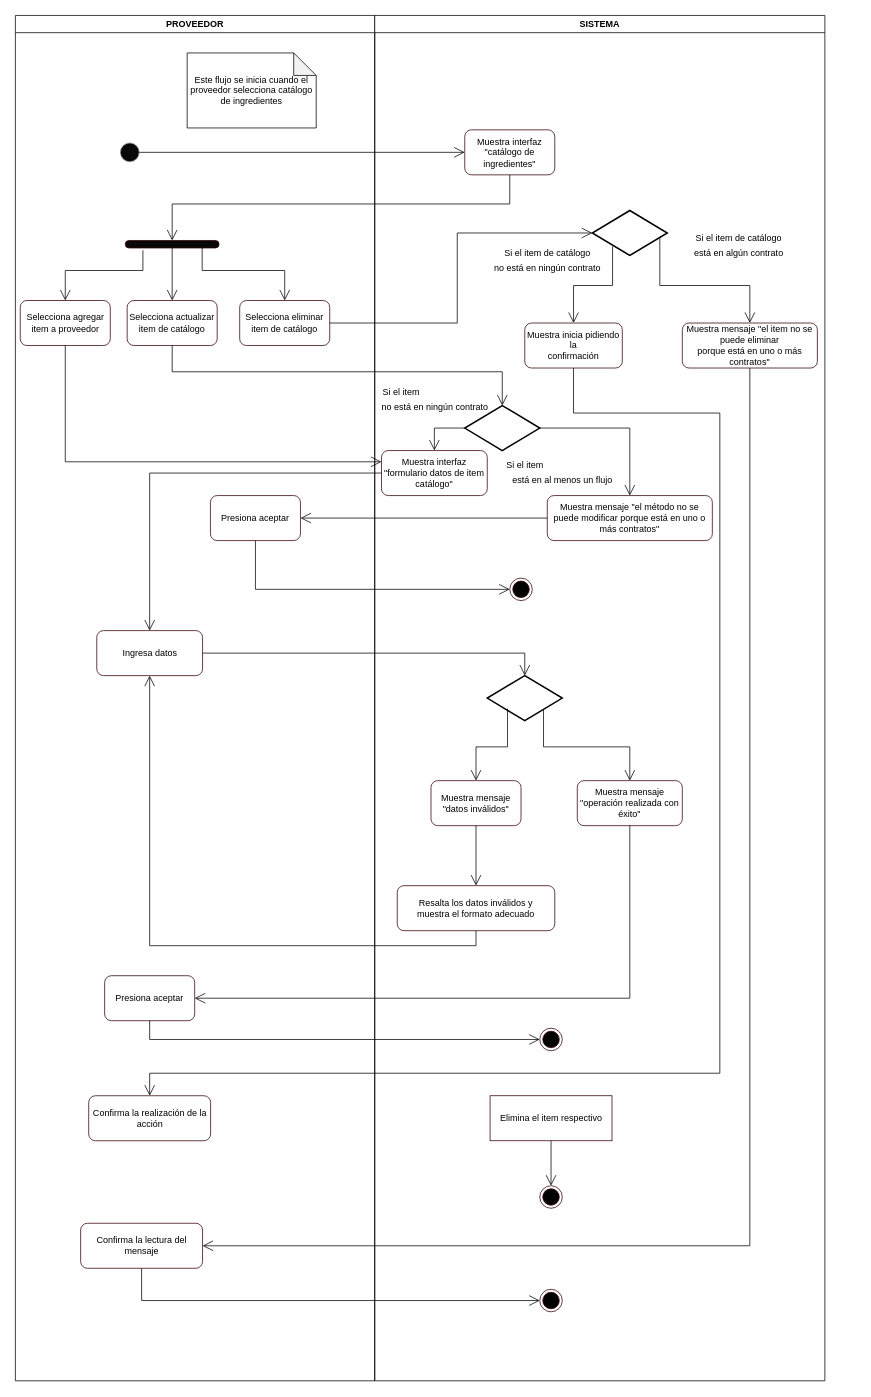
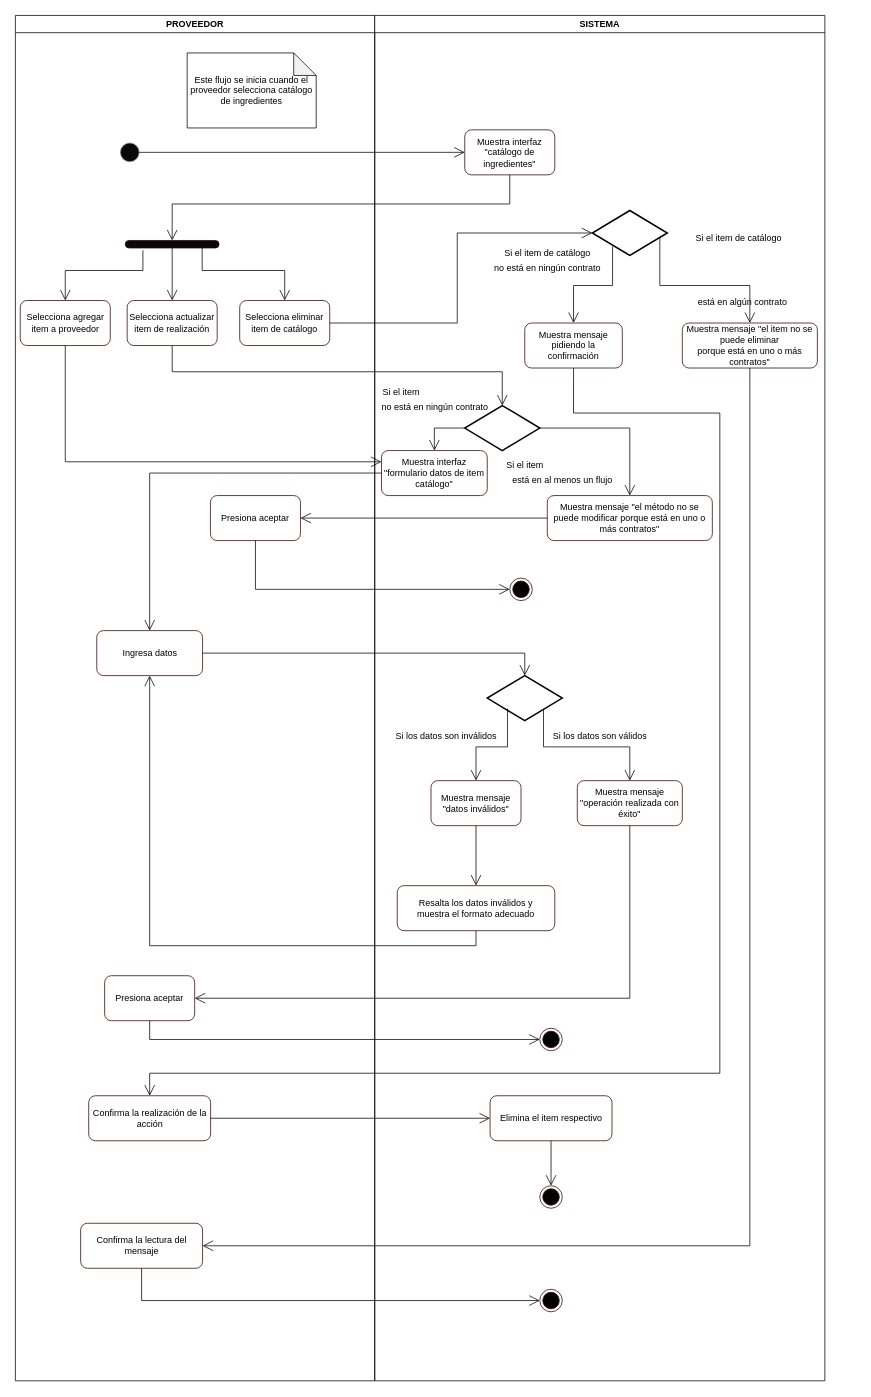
(738, 253) -> (742, 302)
(172, 323) -> (172, 323)
(573, 345) -> (573, 345)
none -> (446, 736)
none -> (600, 736)
none -> (349, 1118)
(551, 1118) -> (551, 1118)
